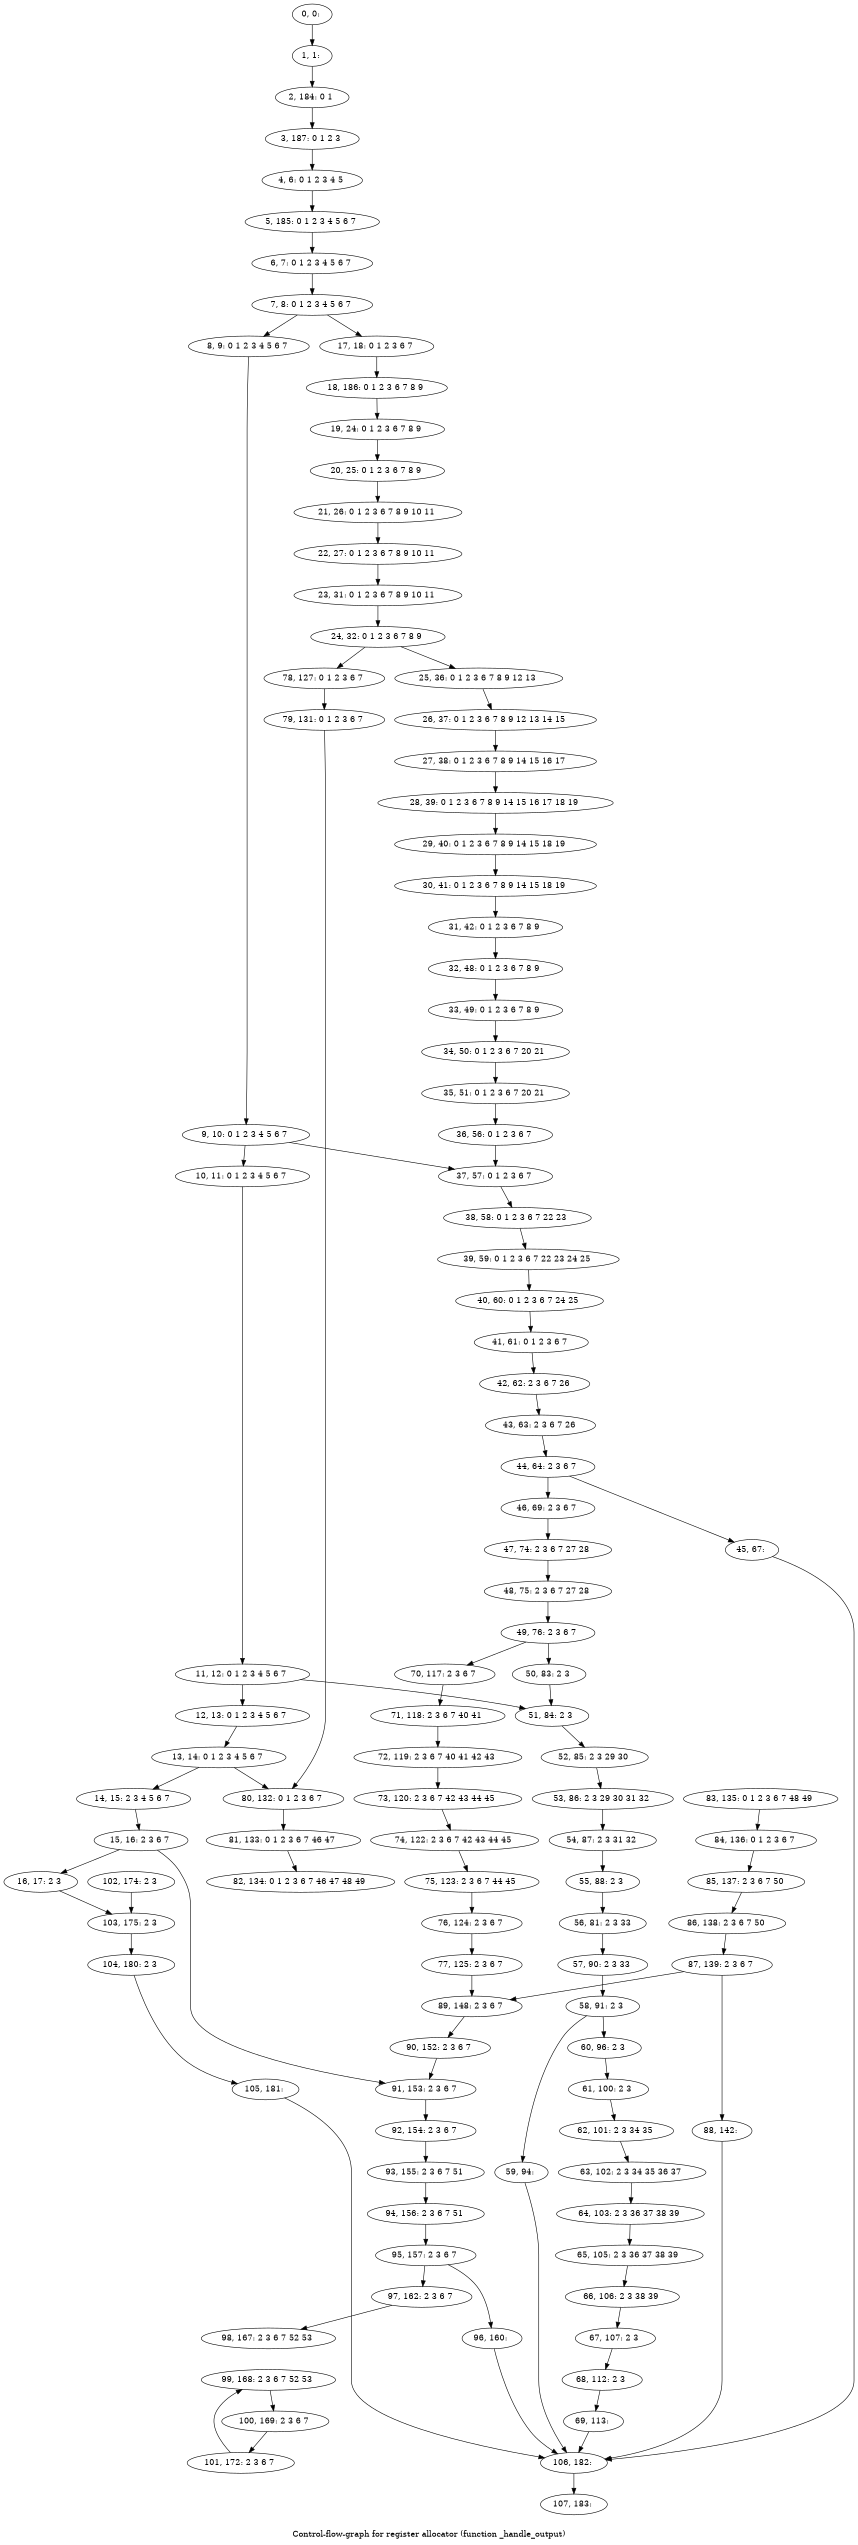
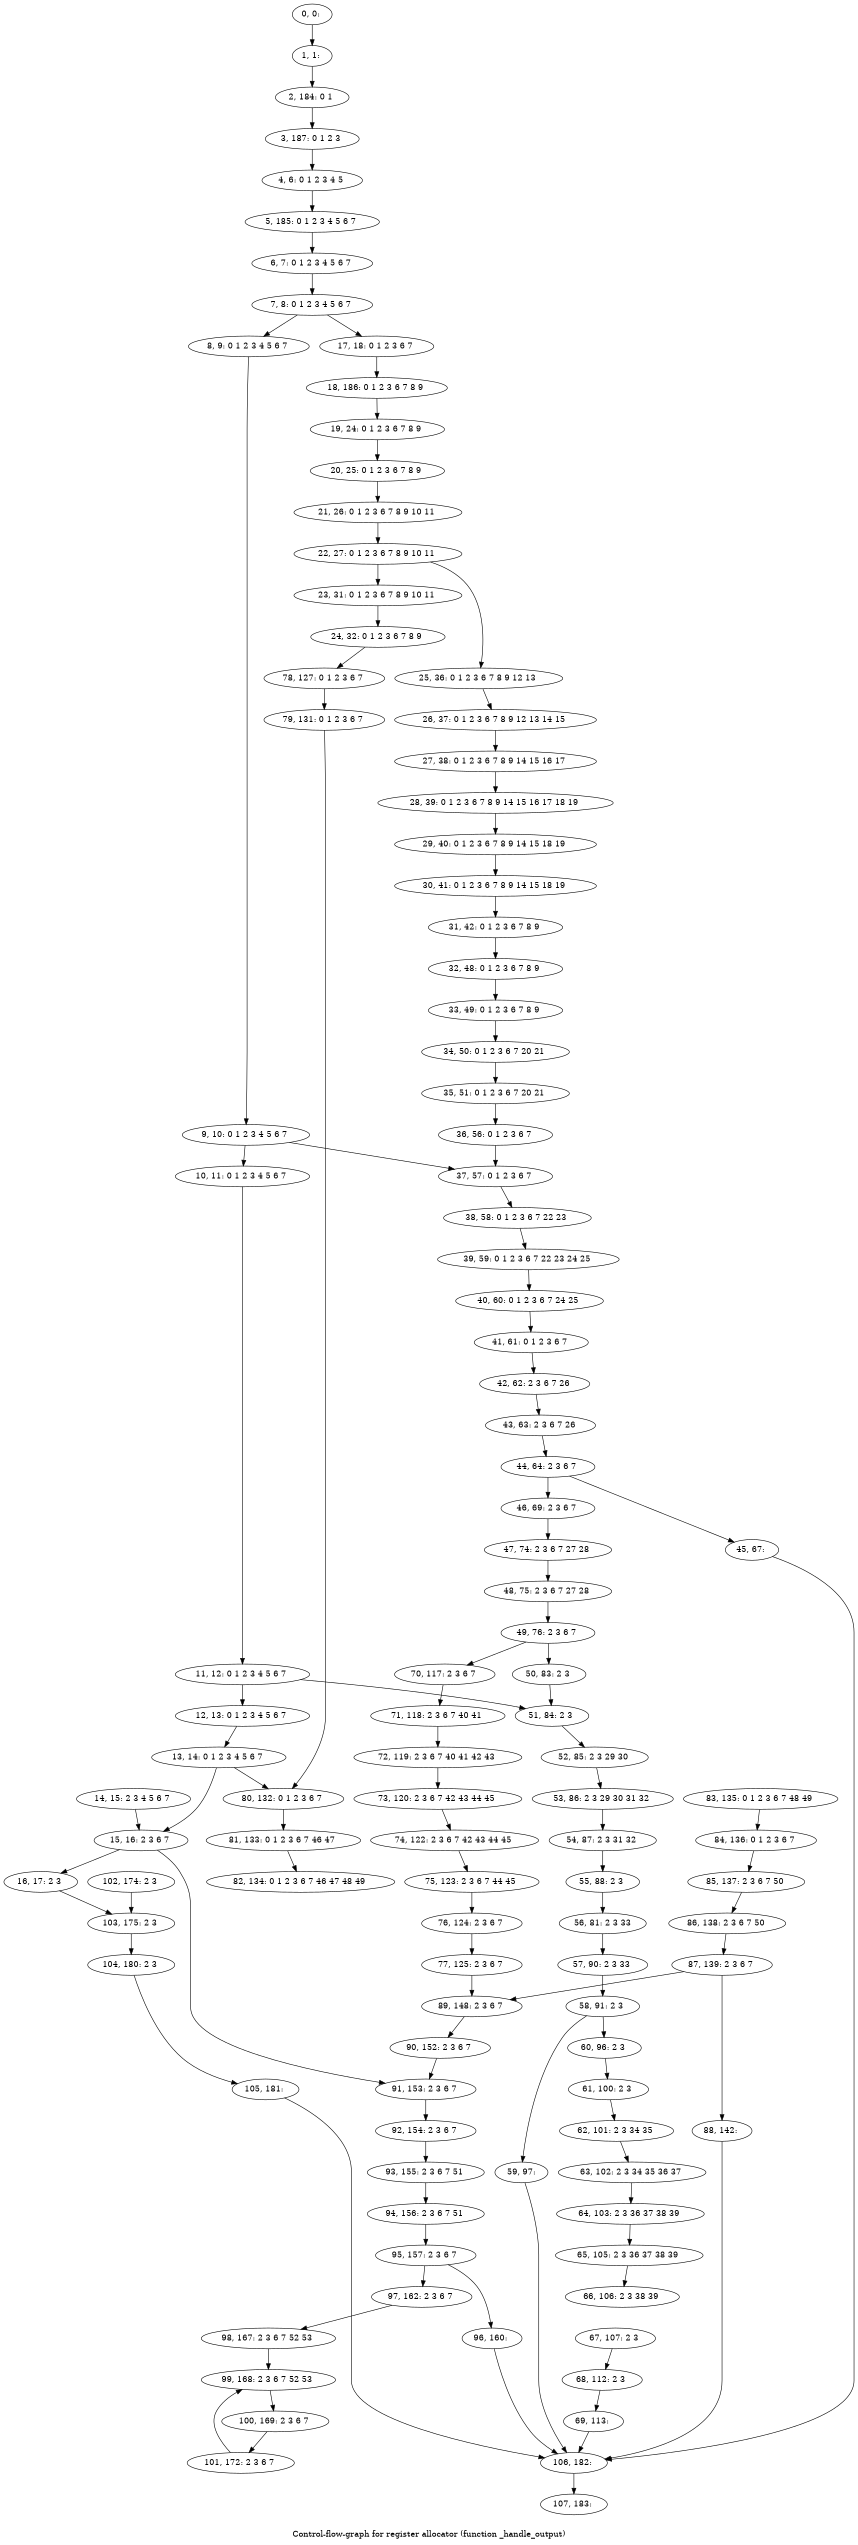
(425, 656) -> (476, 601)
(179, 1777) -> (200, 1804)
(521, 2172) -> (521, 2172)
(619, 2315) -> none
none -> (268, 2356)
